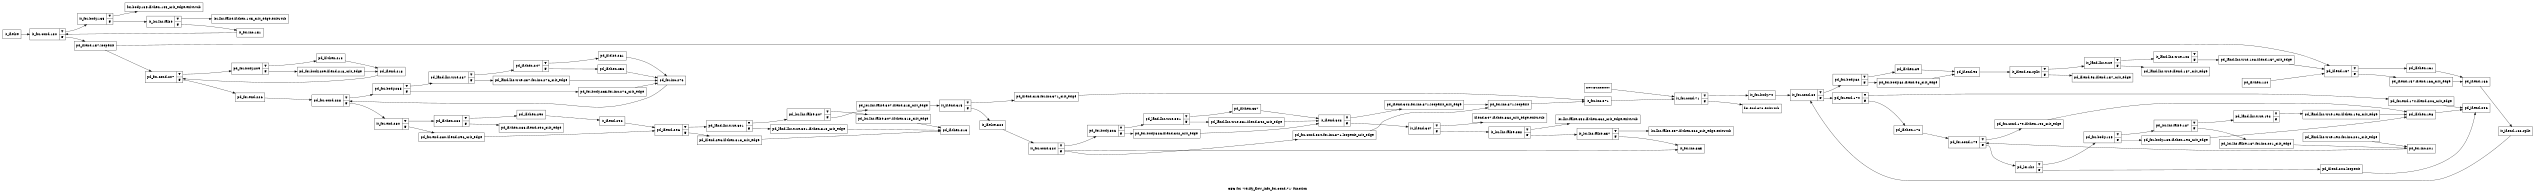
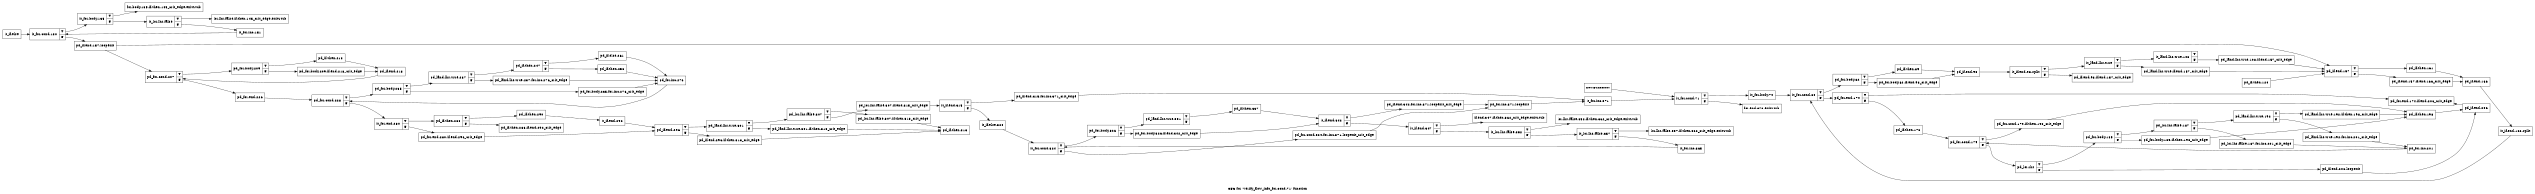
none -> (2266, 71)
(2452, 107) -> (2459, 104)
(1247, 122) -> none
none -> (2305, 123)
(1370, 151) -> (1372, 146)
